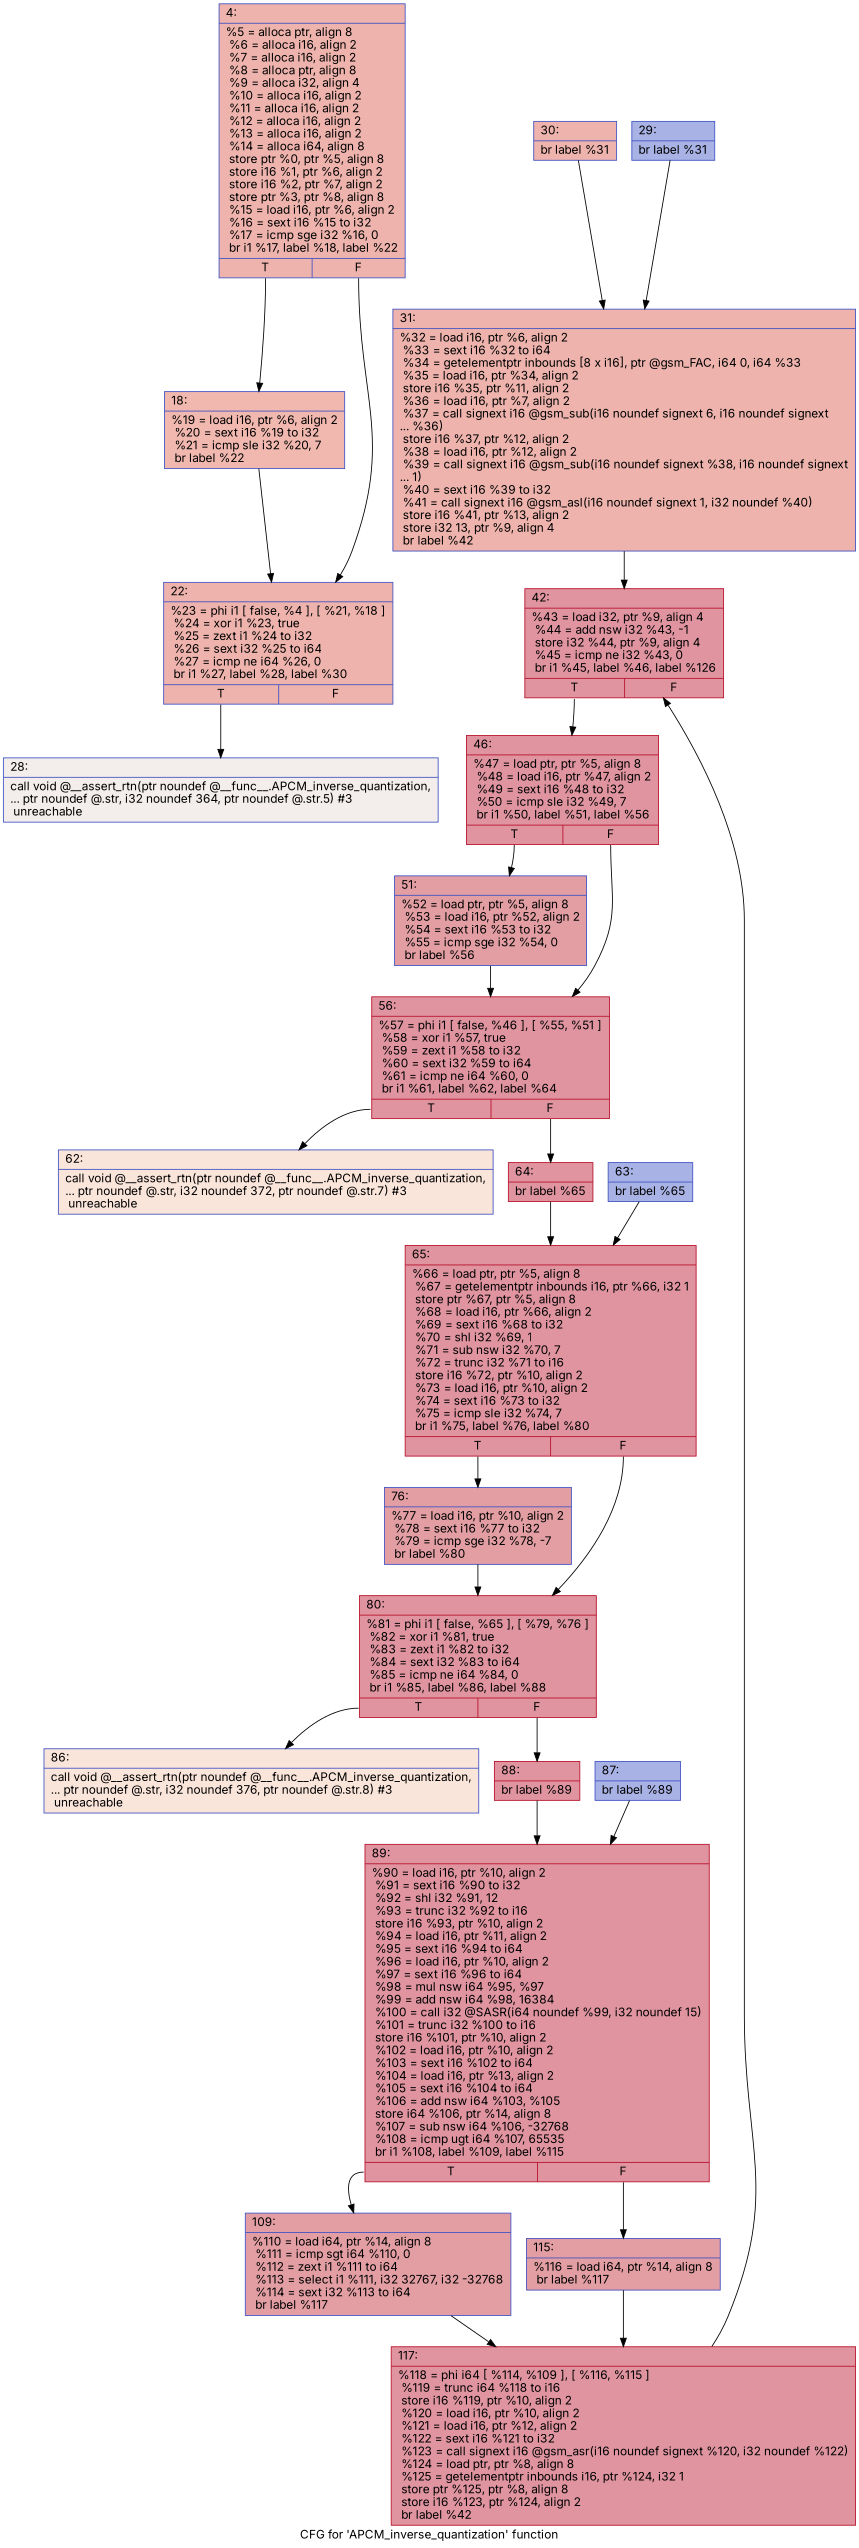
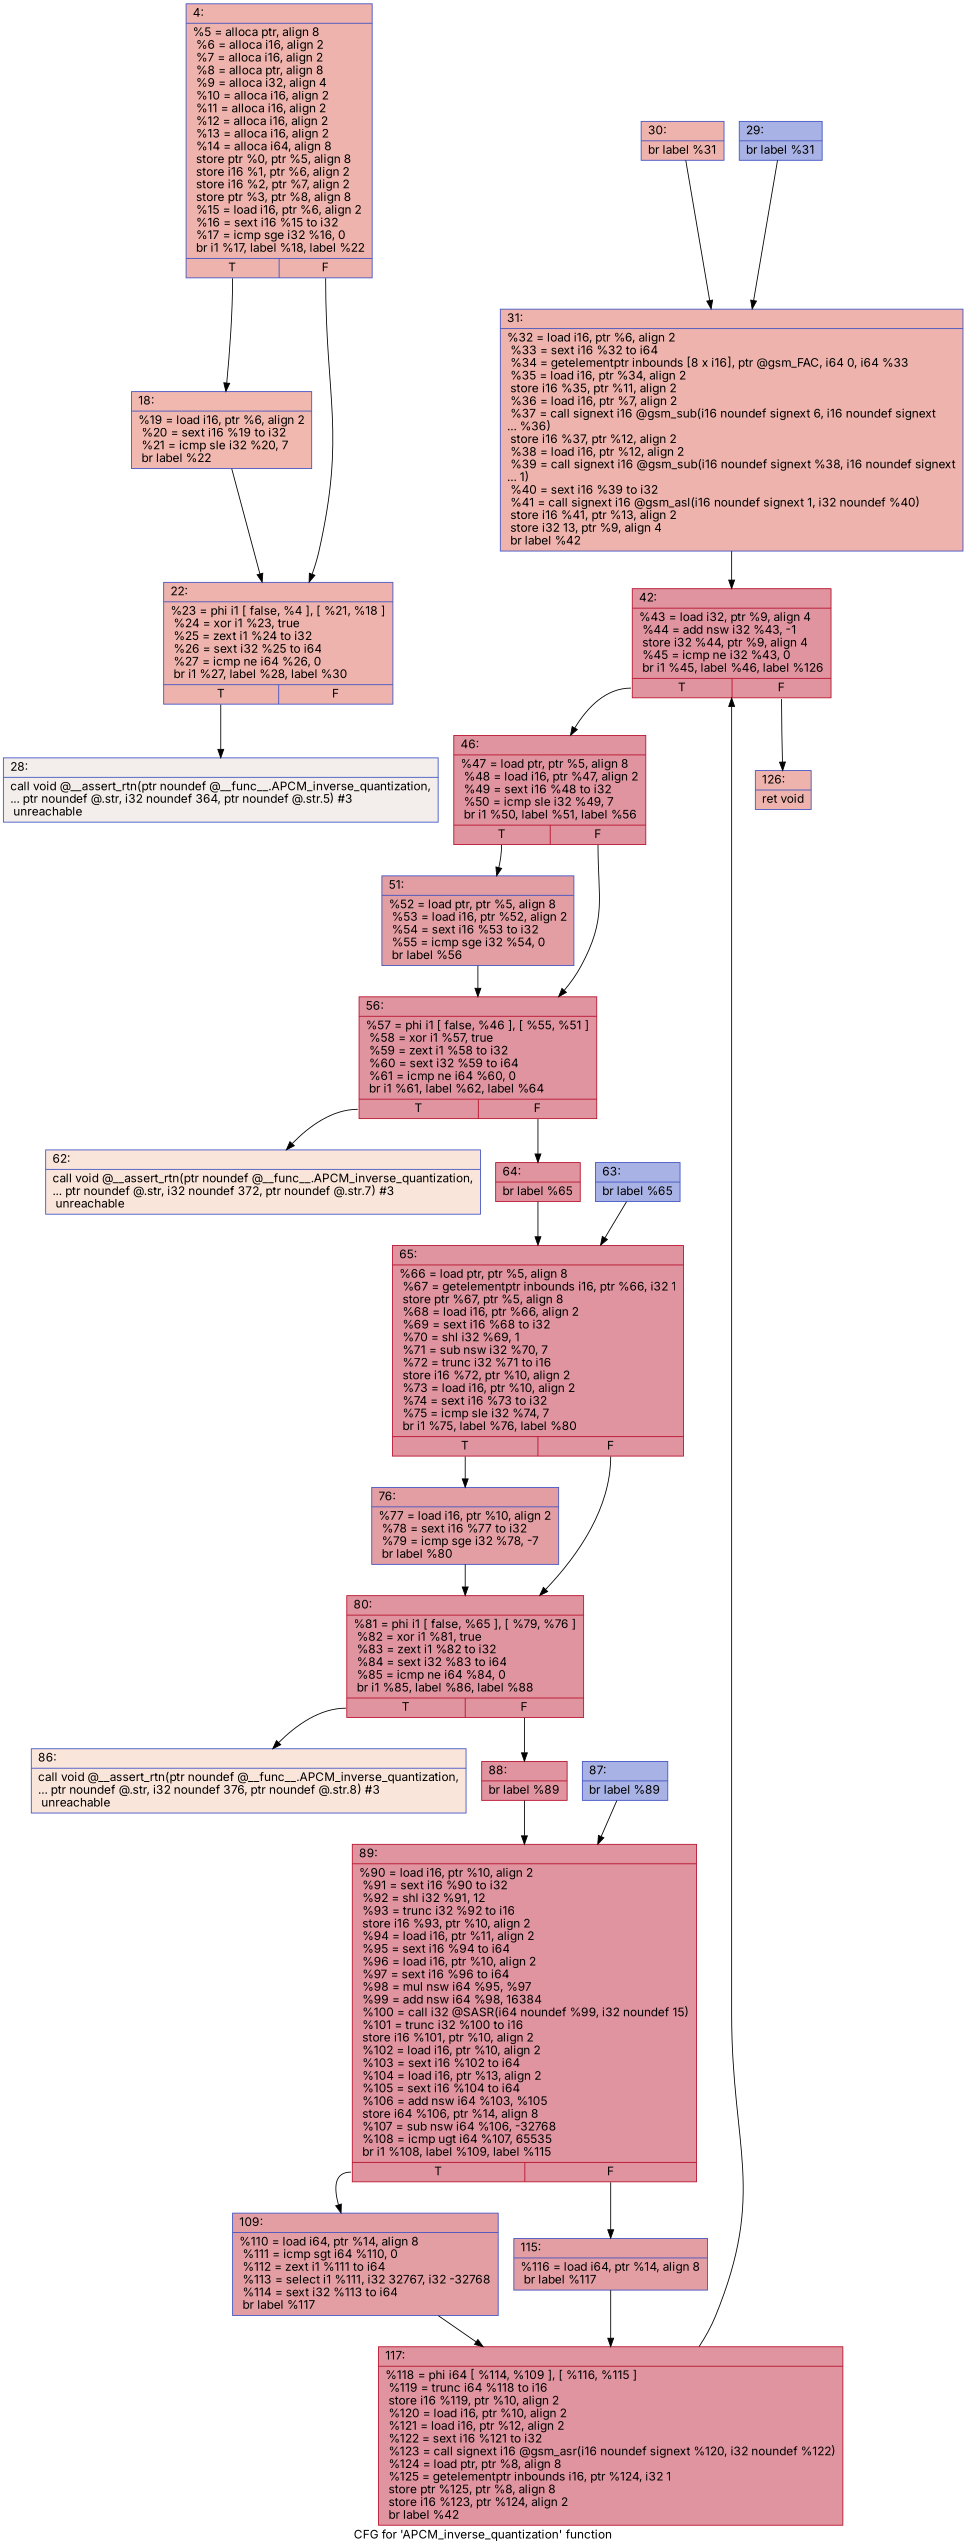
none -> (783, 790)
